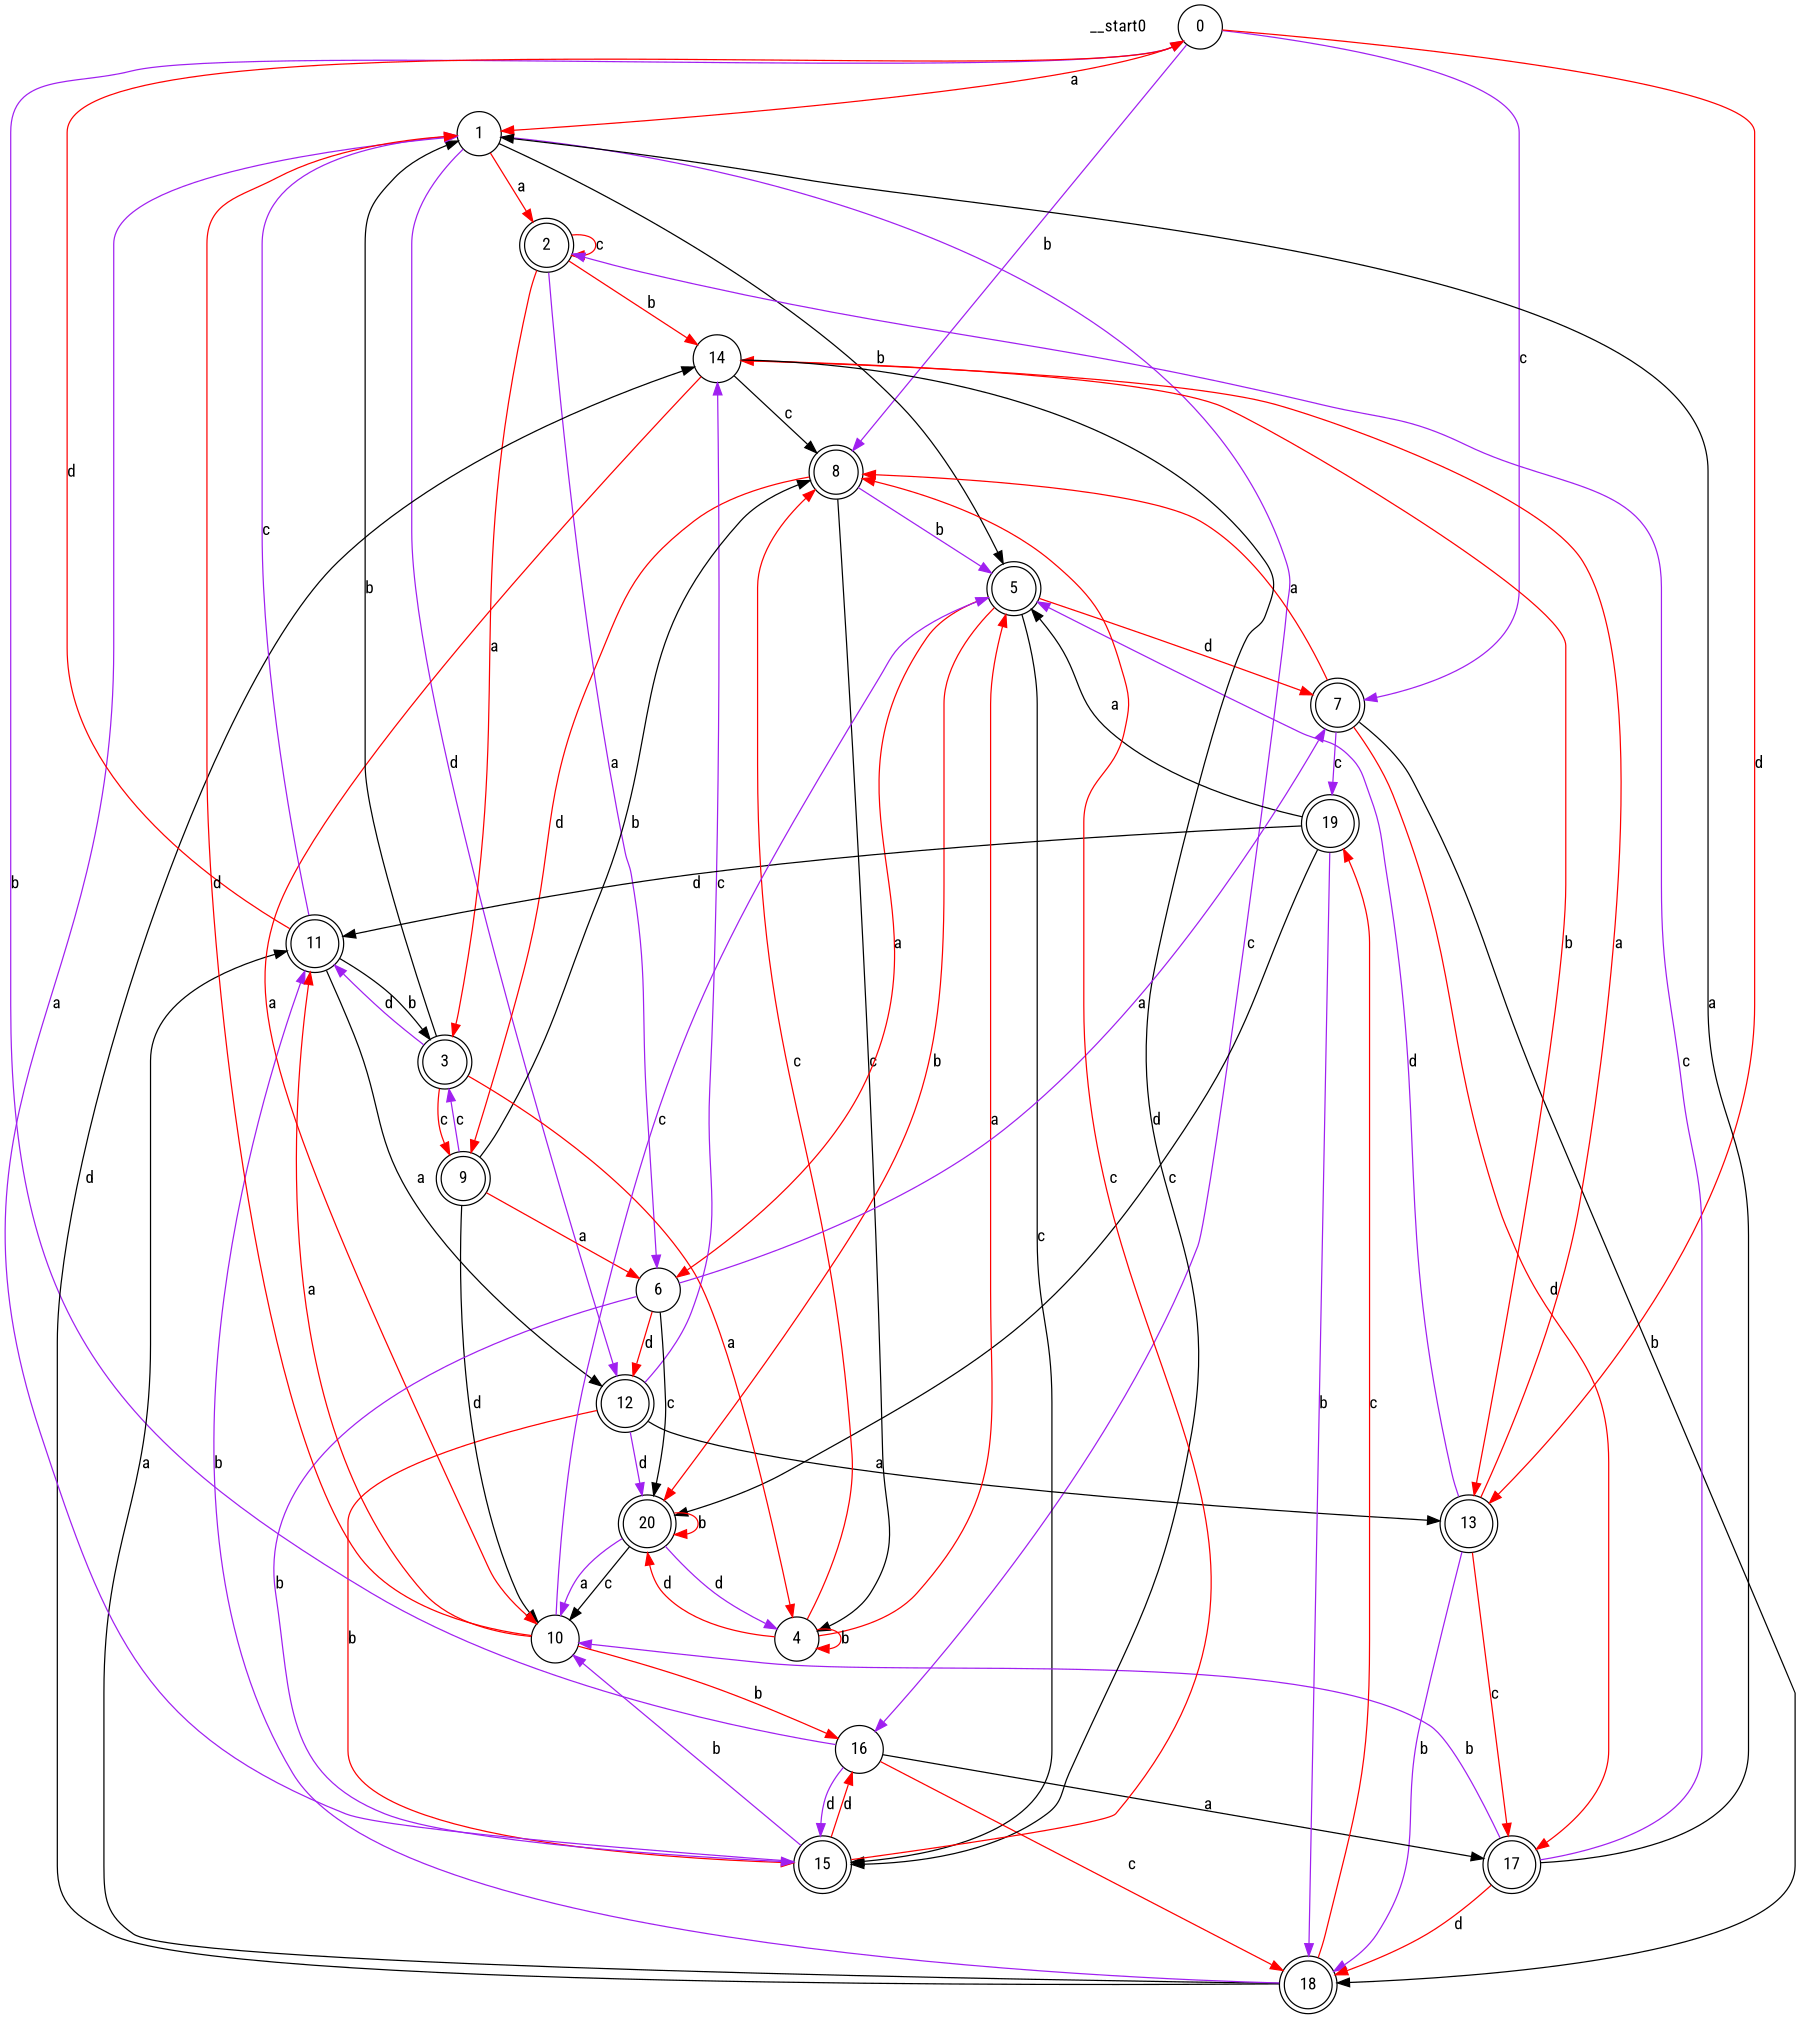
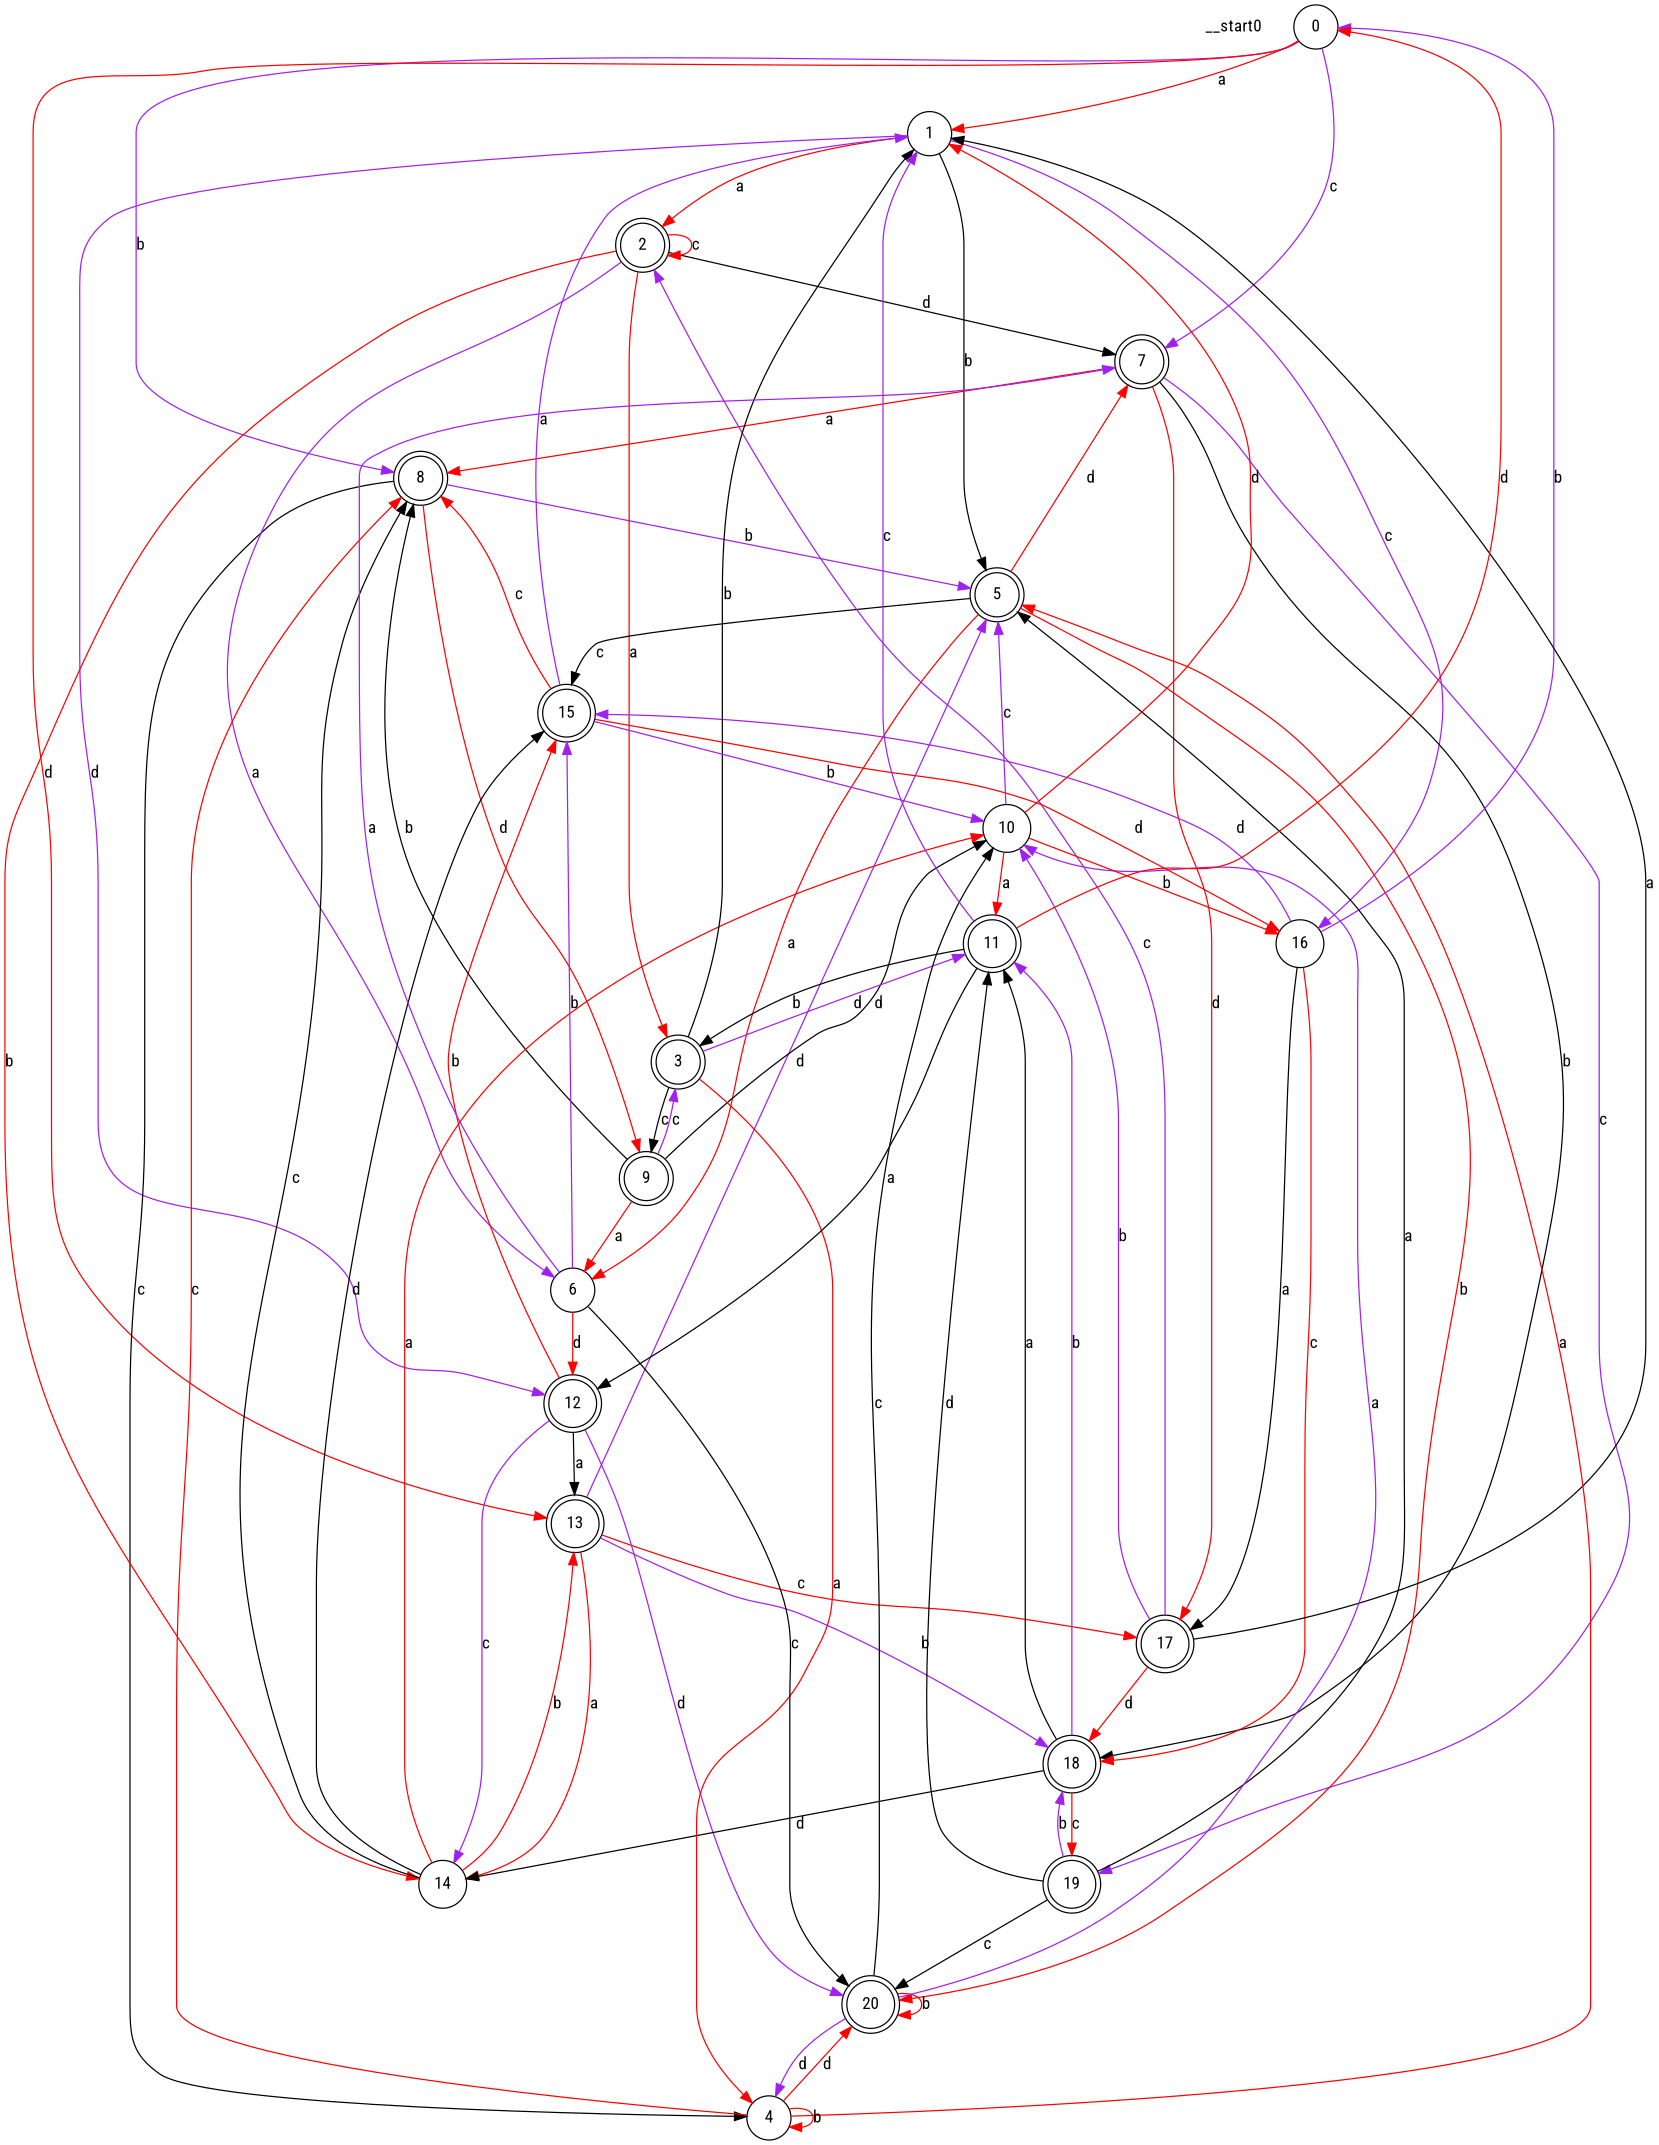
none -> (875, 300)
(438, 1116) -> (660, 1113)
